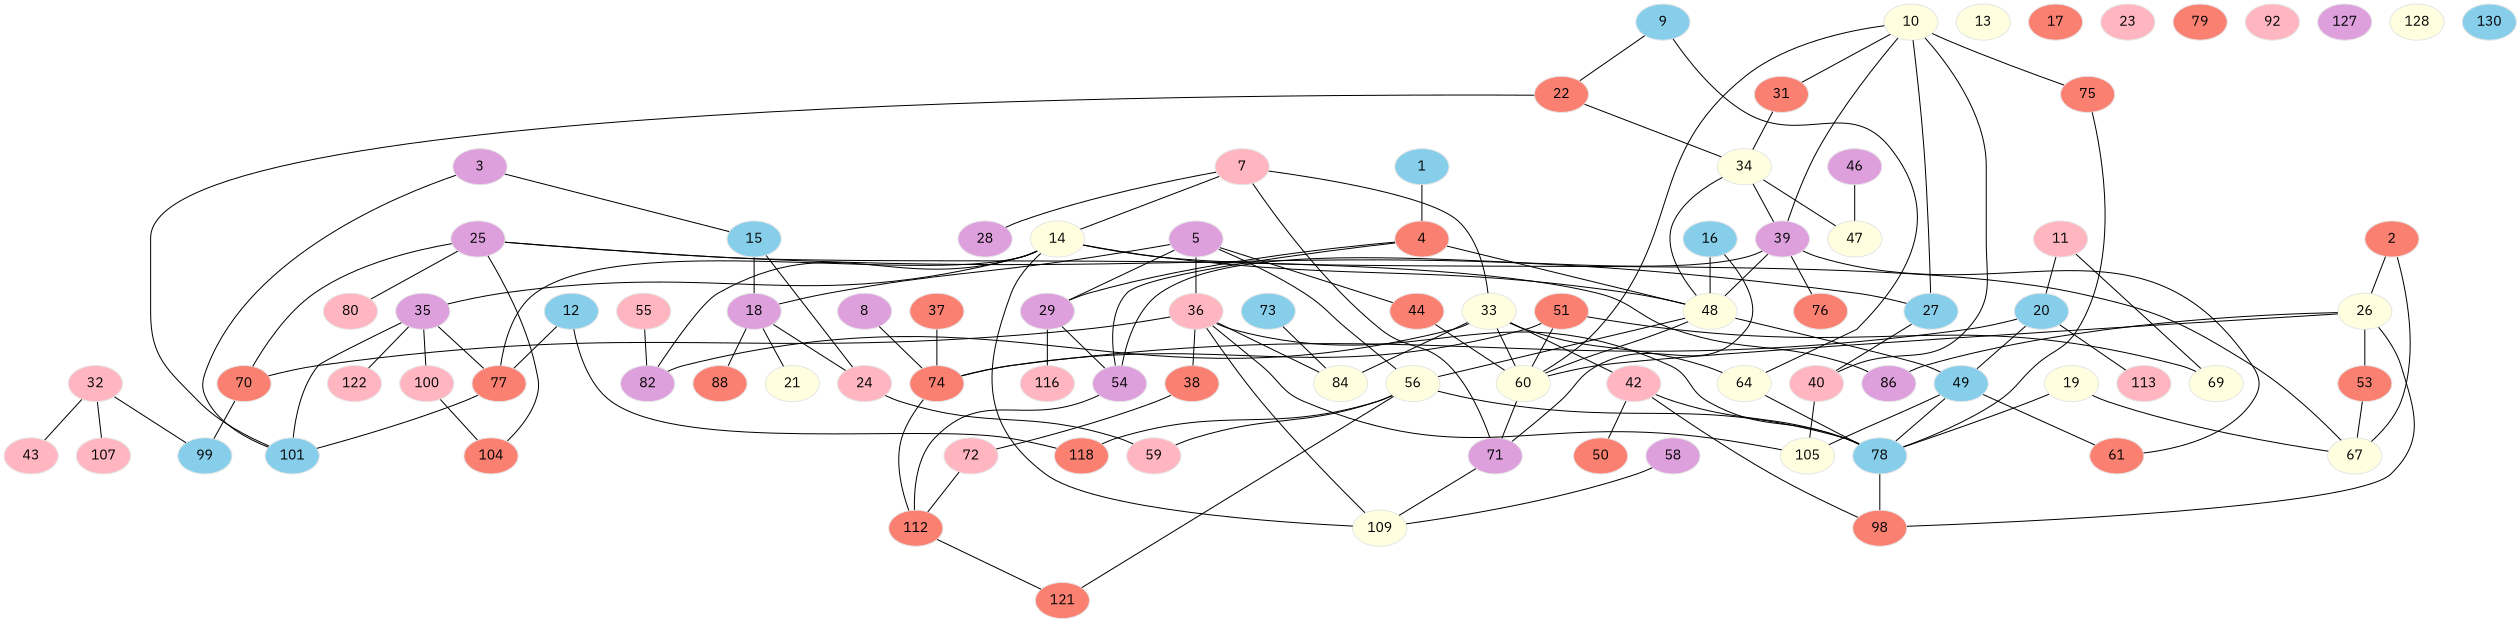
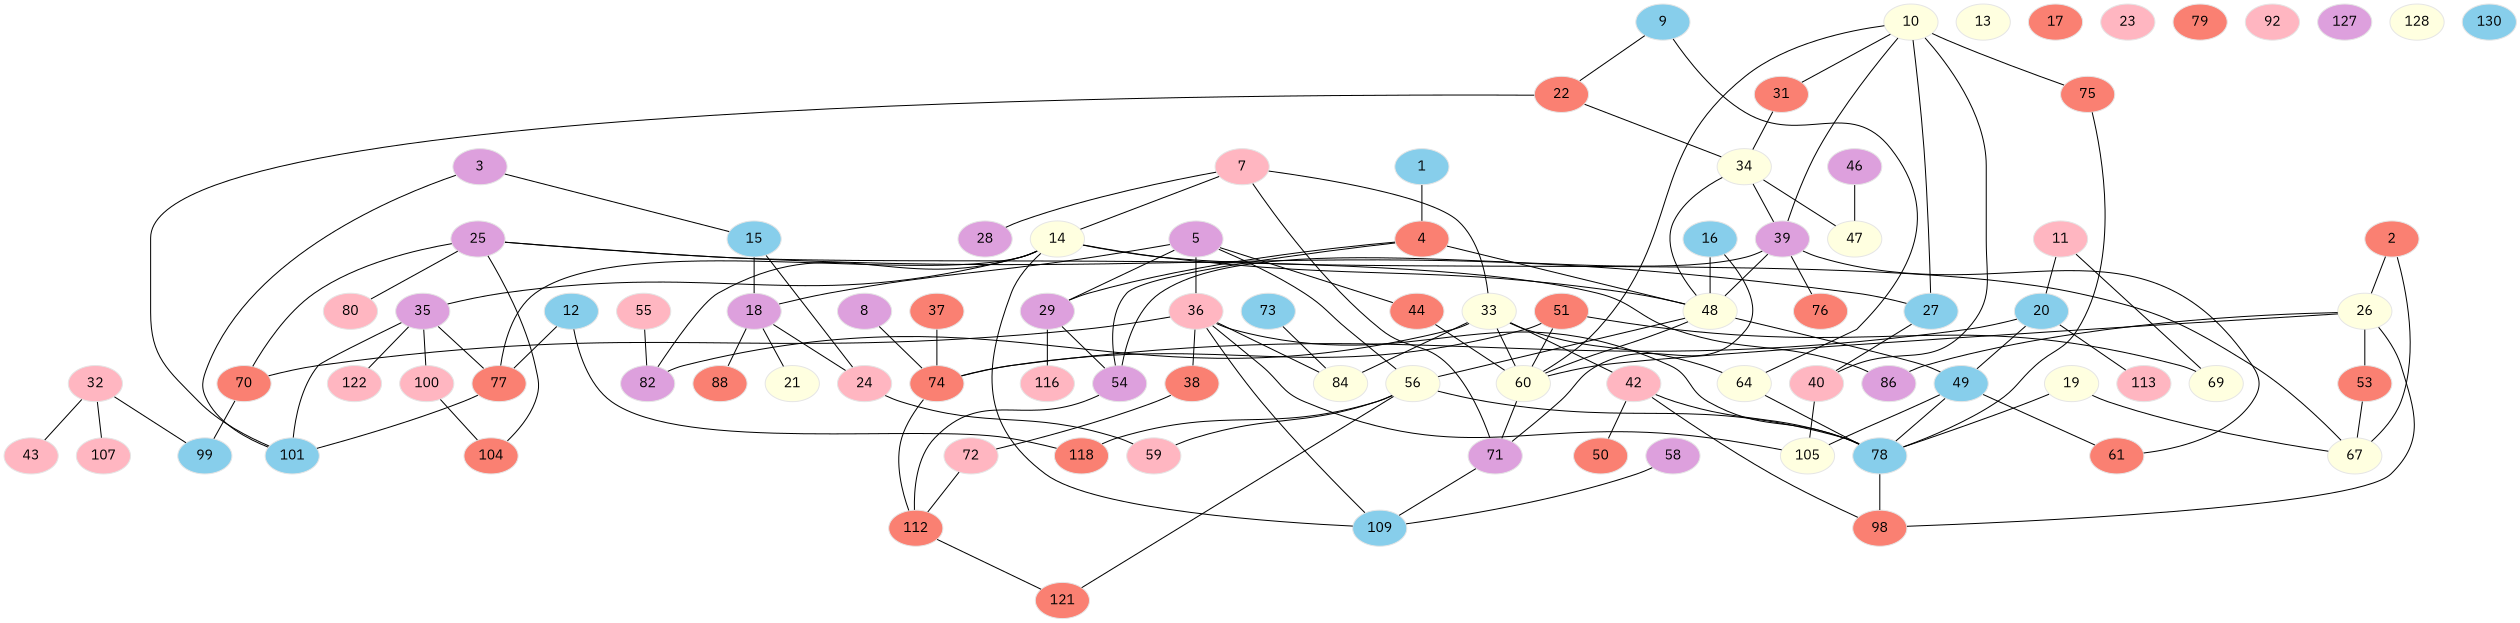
(1380, 528) -> (1380, 528)
